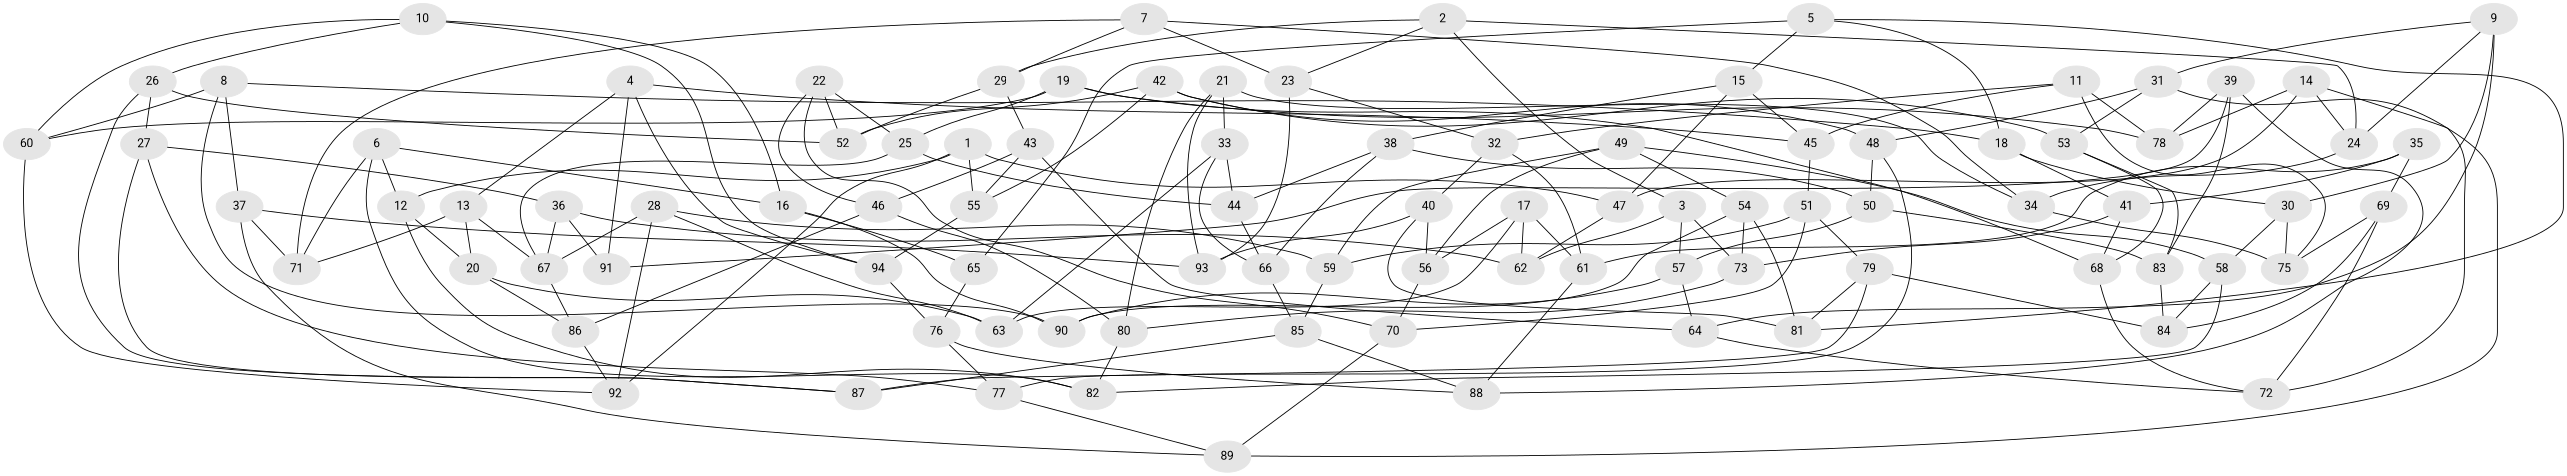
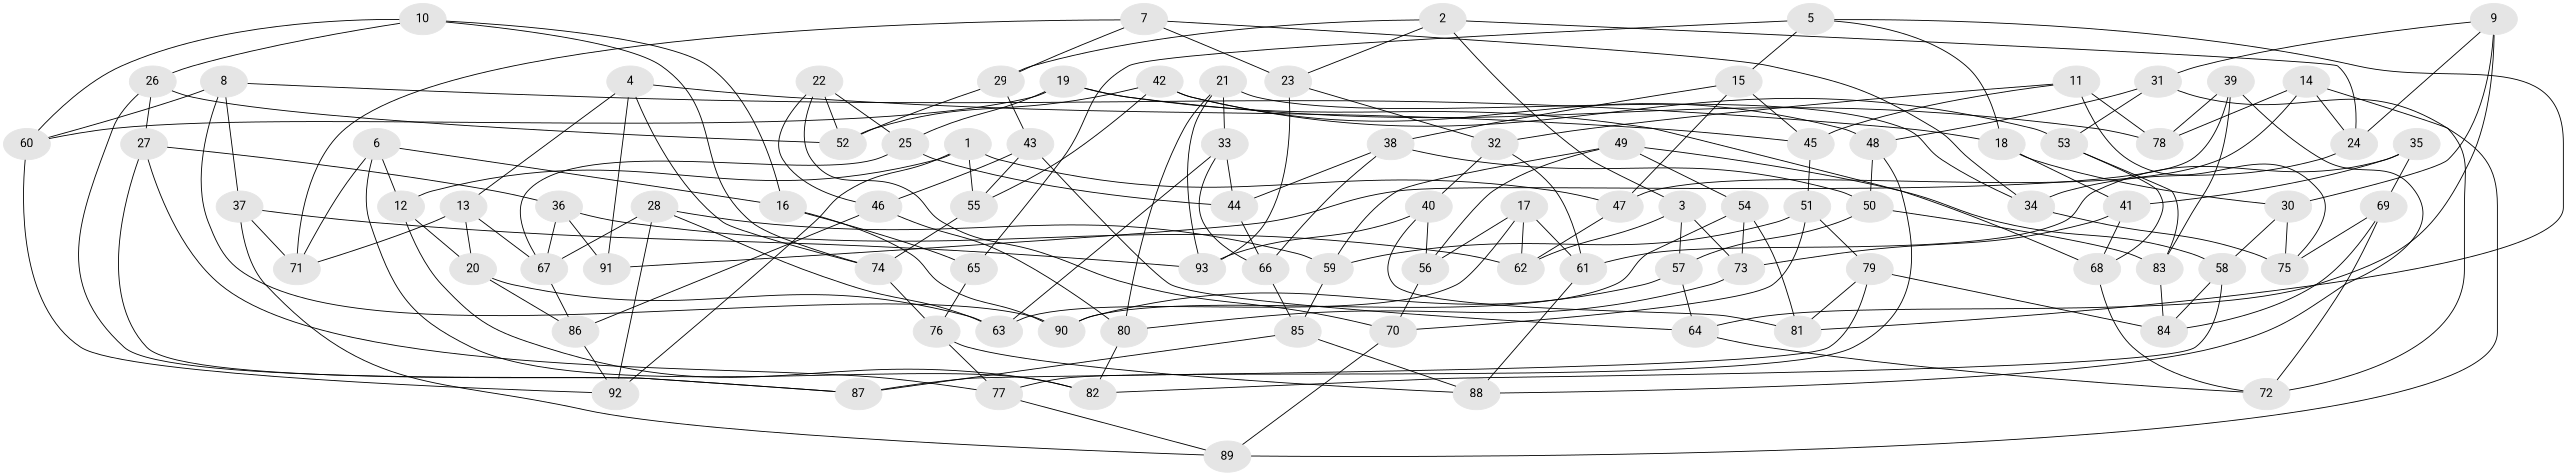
(878, 269) -> (878, 269)
